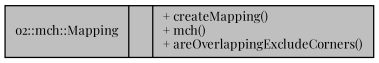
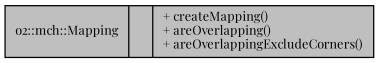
(184, 31) -> (217, 31)
